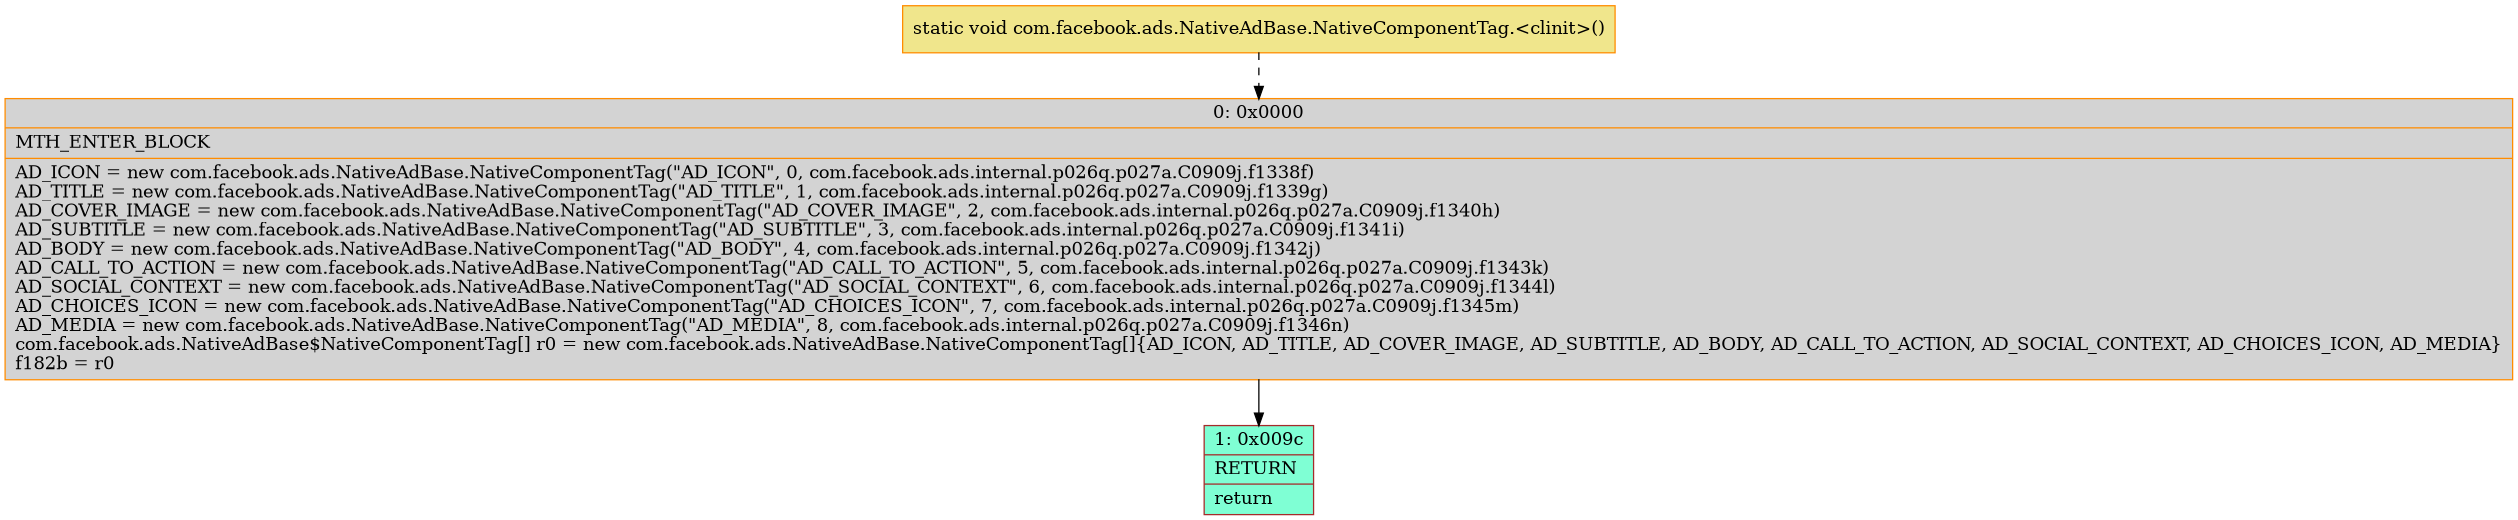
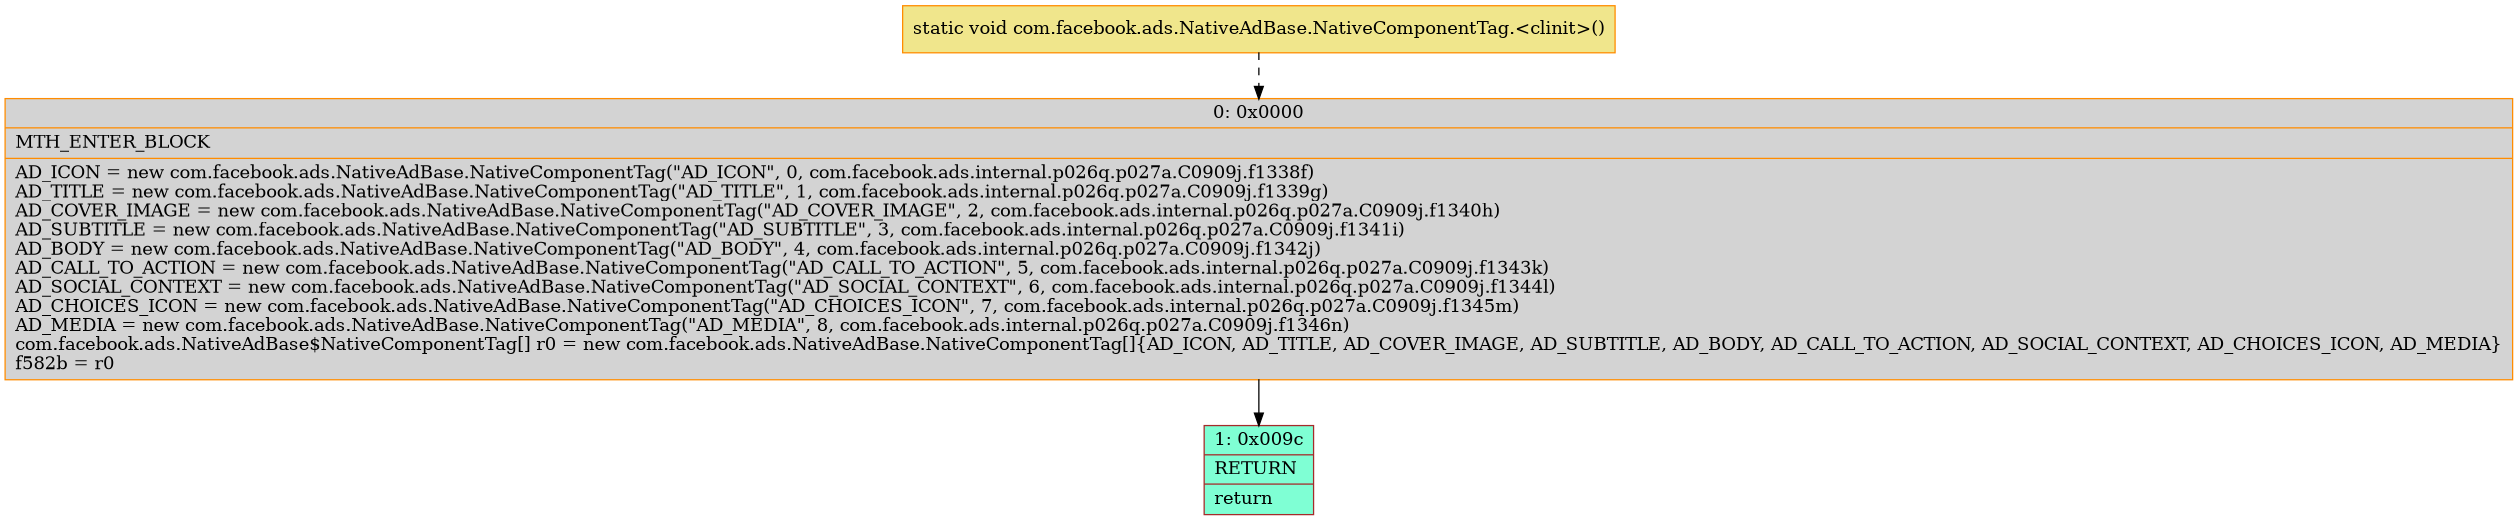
(66, 364) -> (66, 364)
